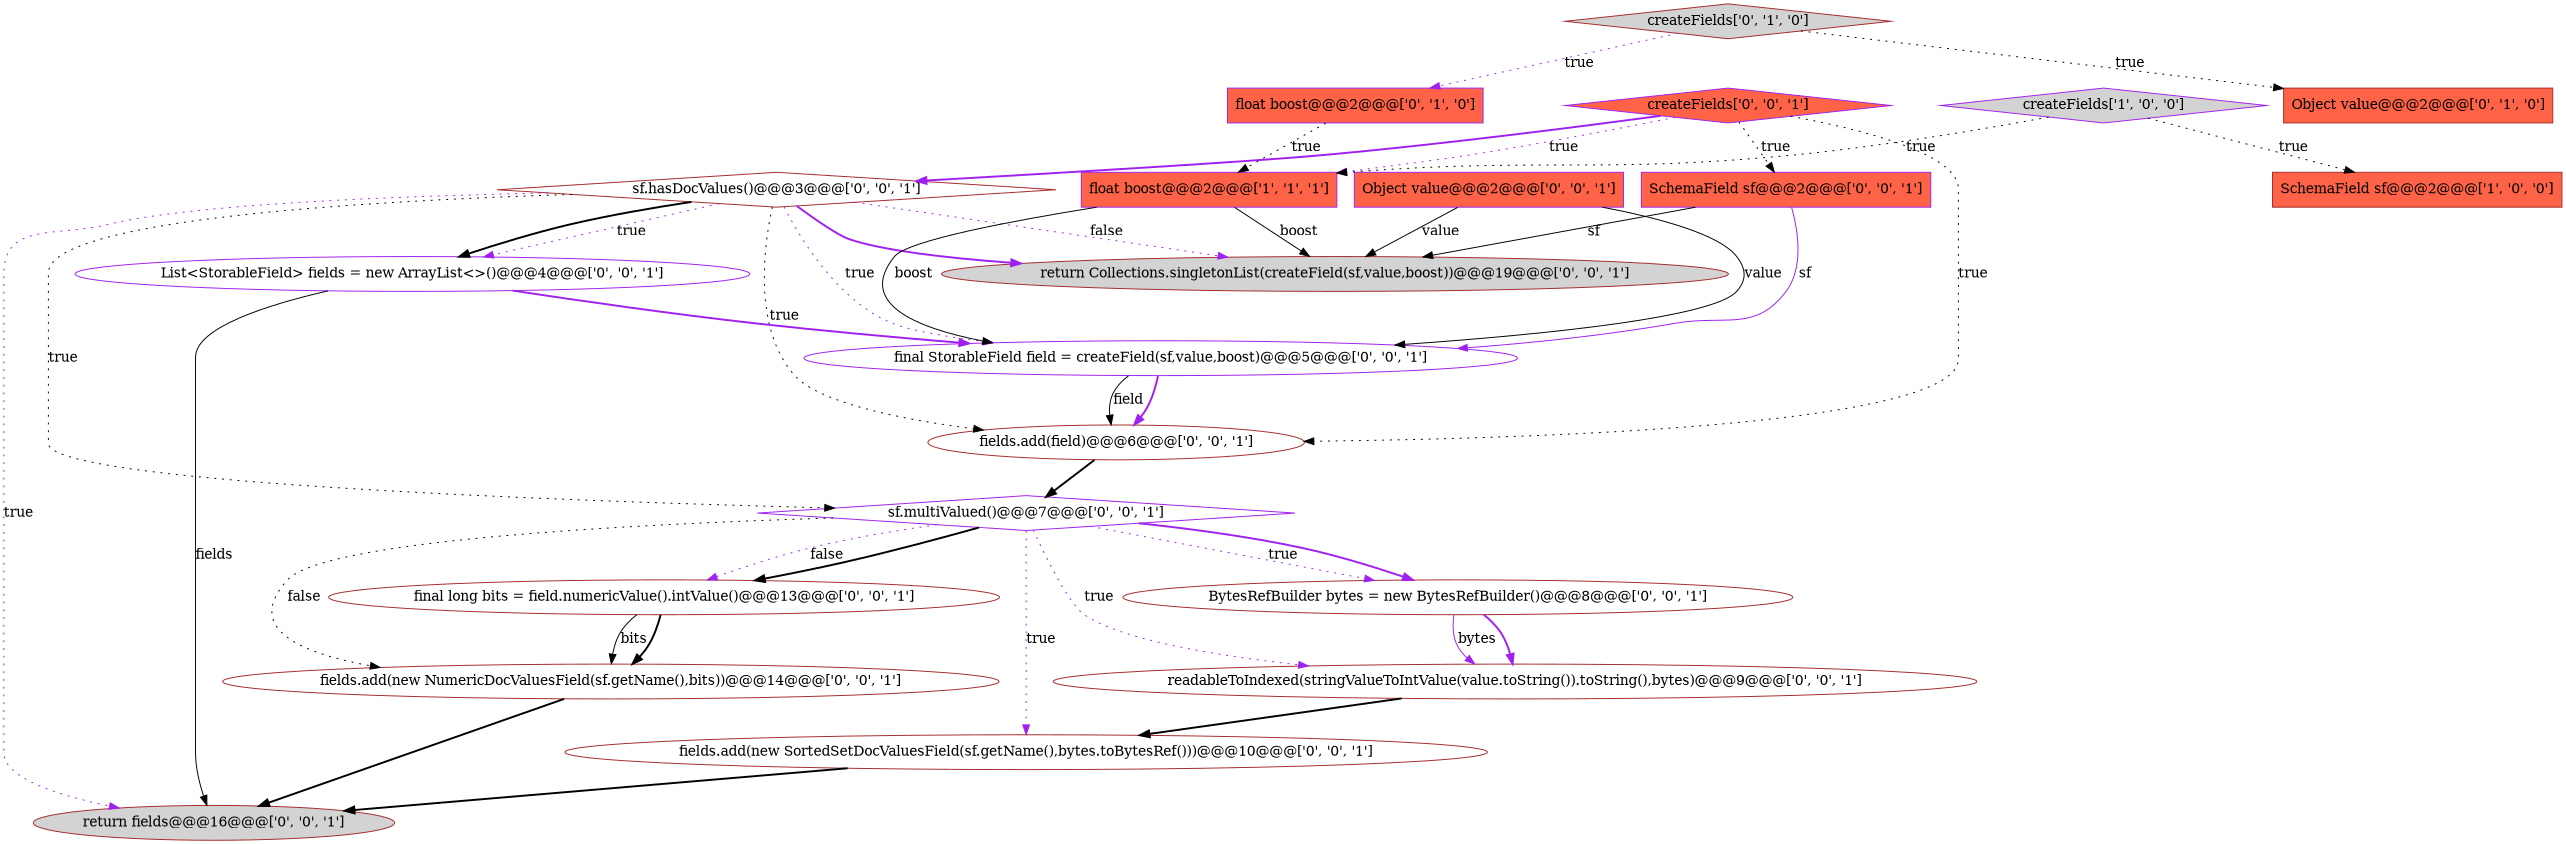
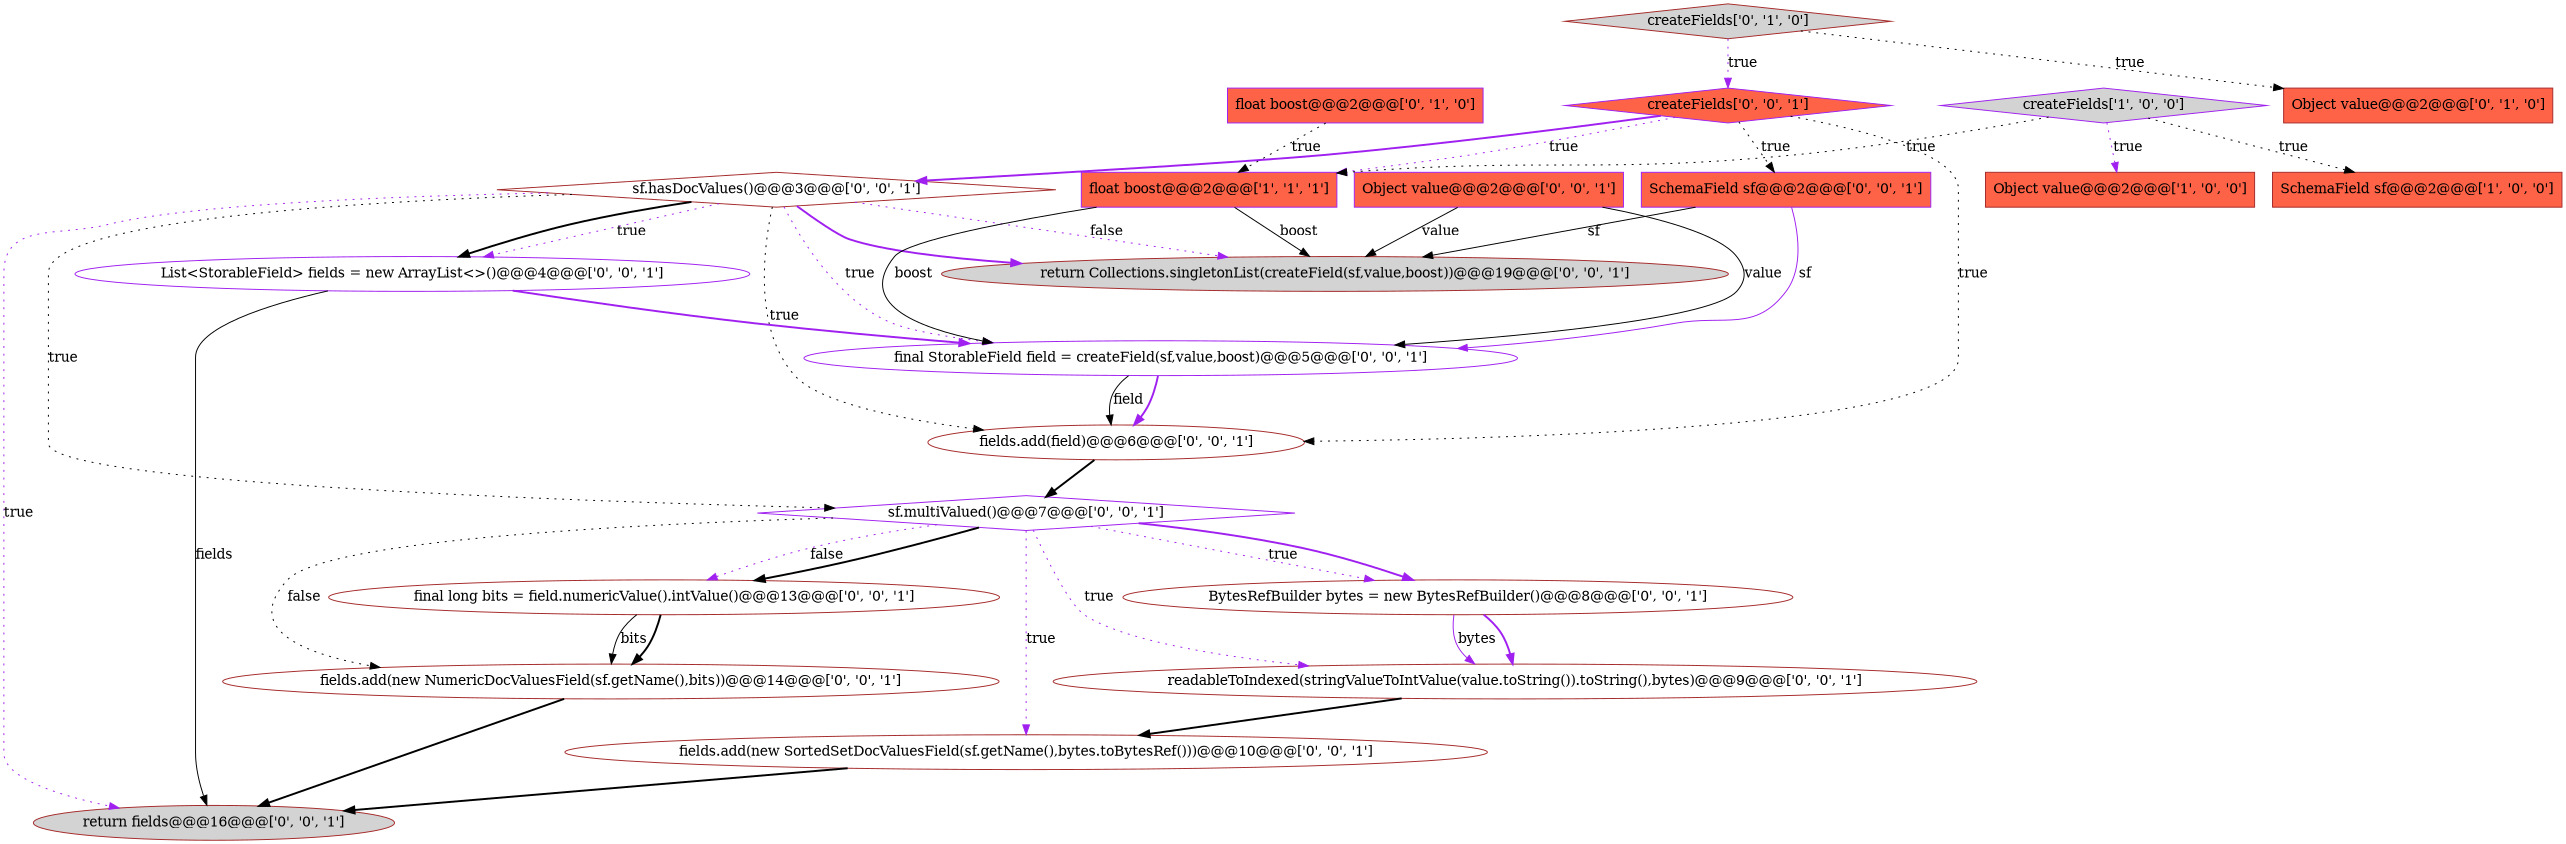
(1559, 60) -> (1728, 59)
none -> (2120, 190)
